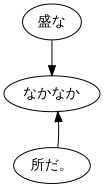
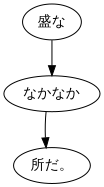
(59, 135) -> (45, 125)
